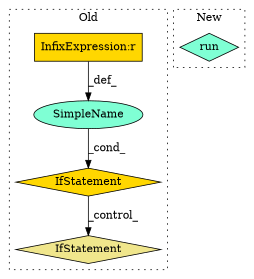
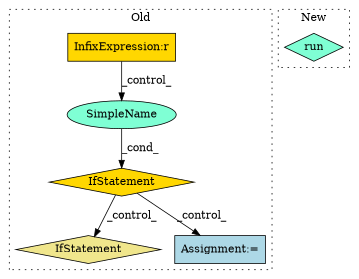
(103, 81) -> (146, 81)
none -> (220, 250)
